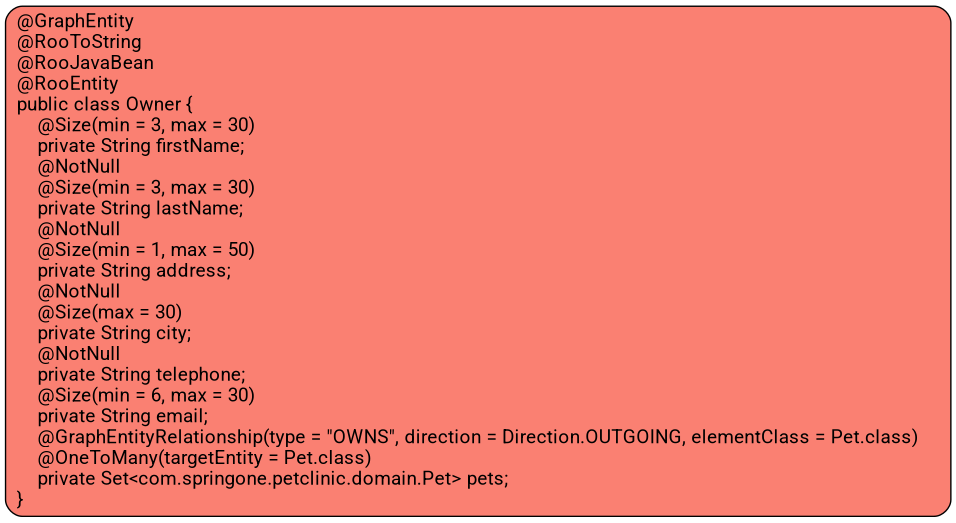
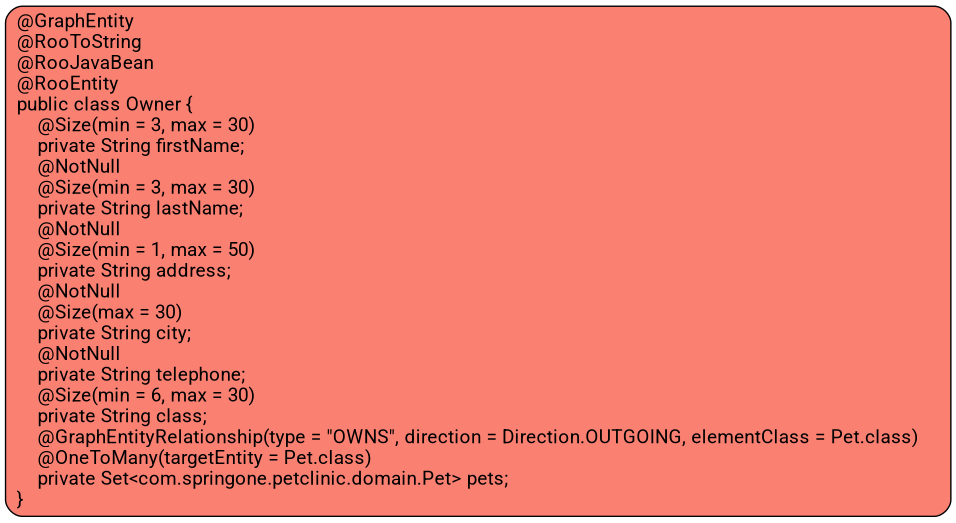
(123, 417) -> (123, 417)
